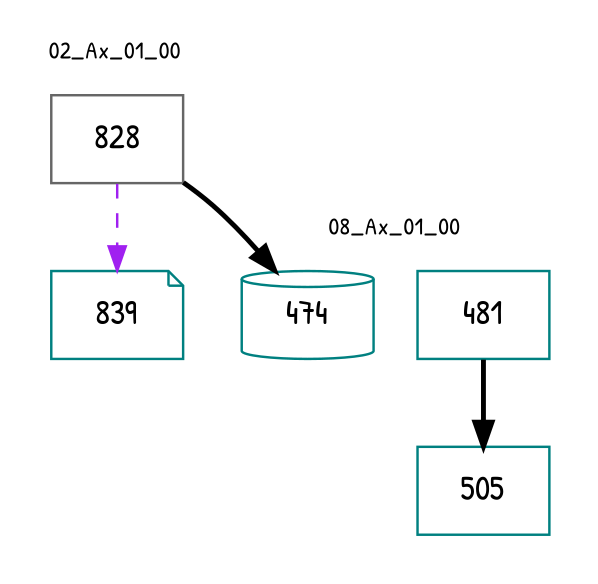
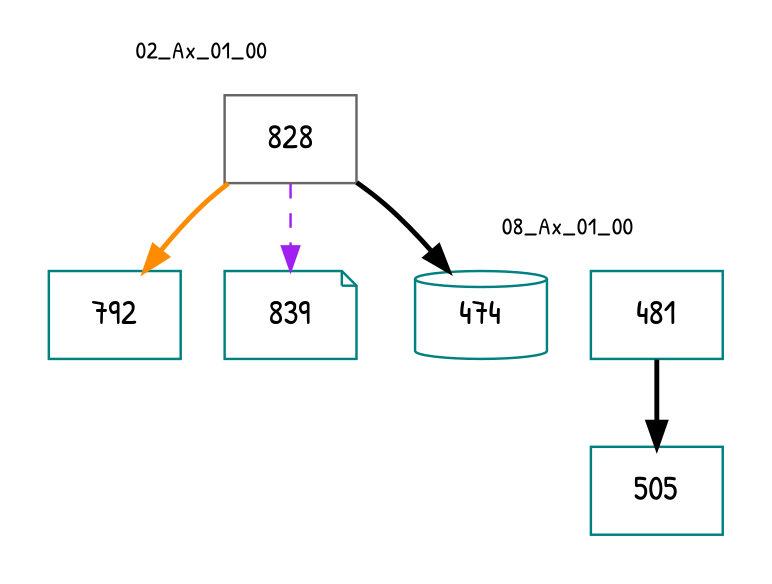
none -> (115, 315)
